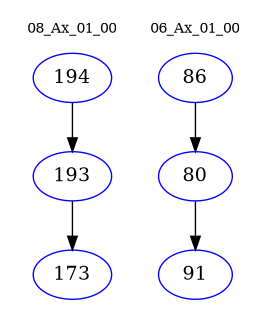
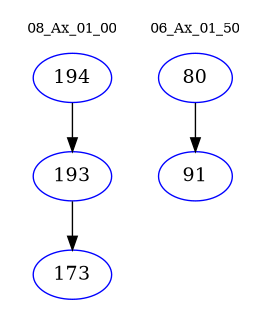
(195, 29) -> (195, 29)
(195, 78) -> none
